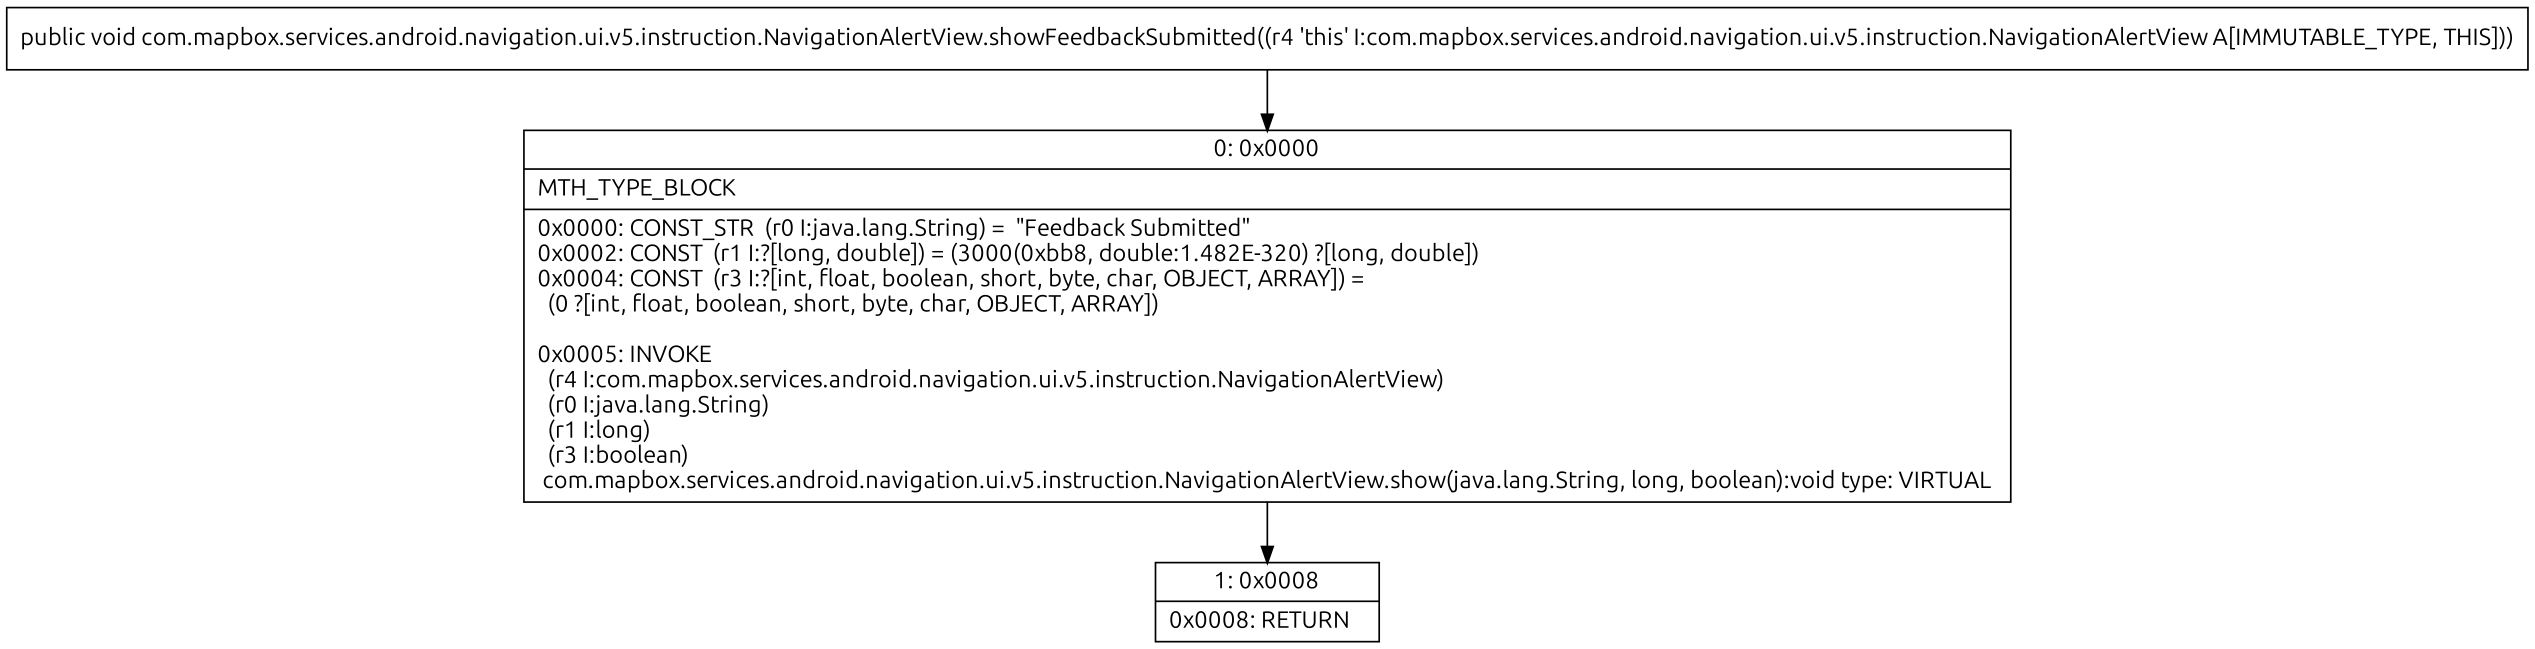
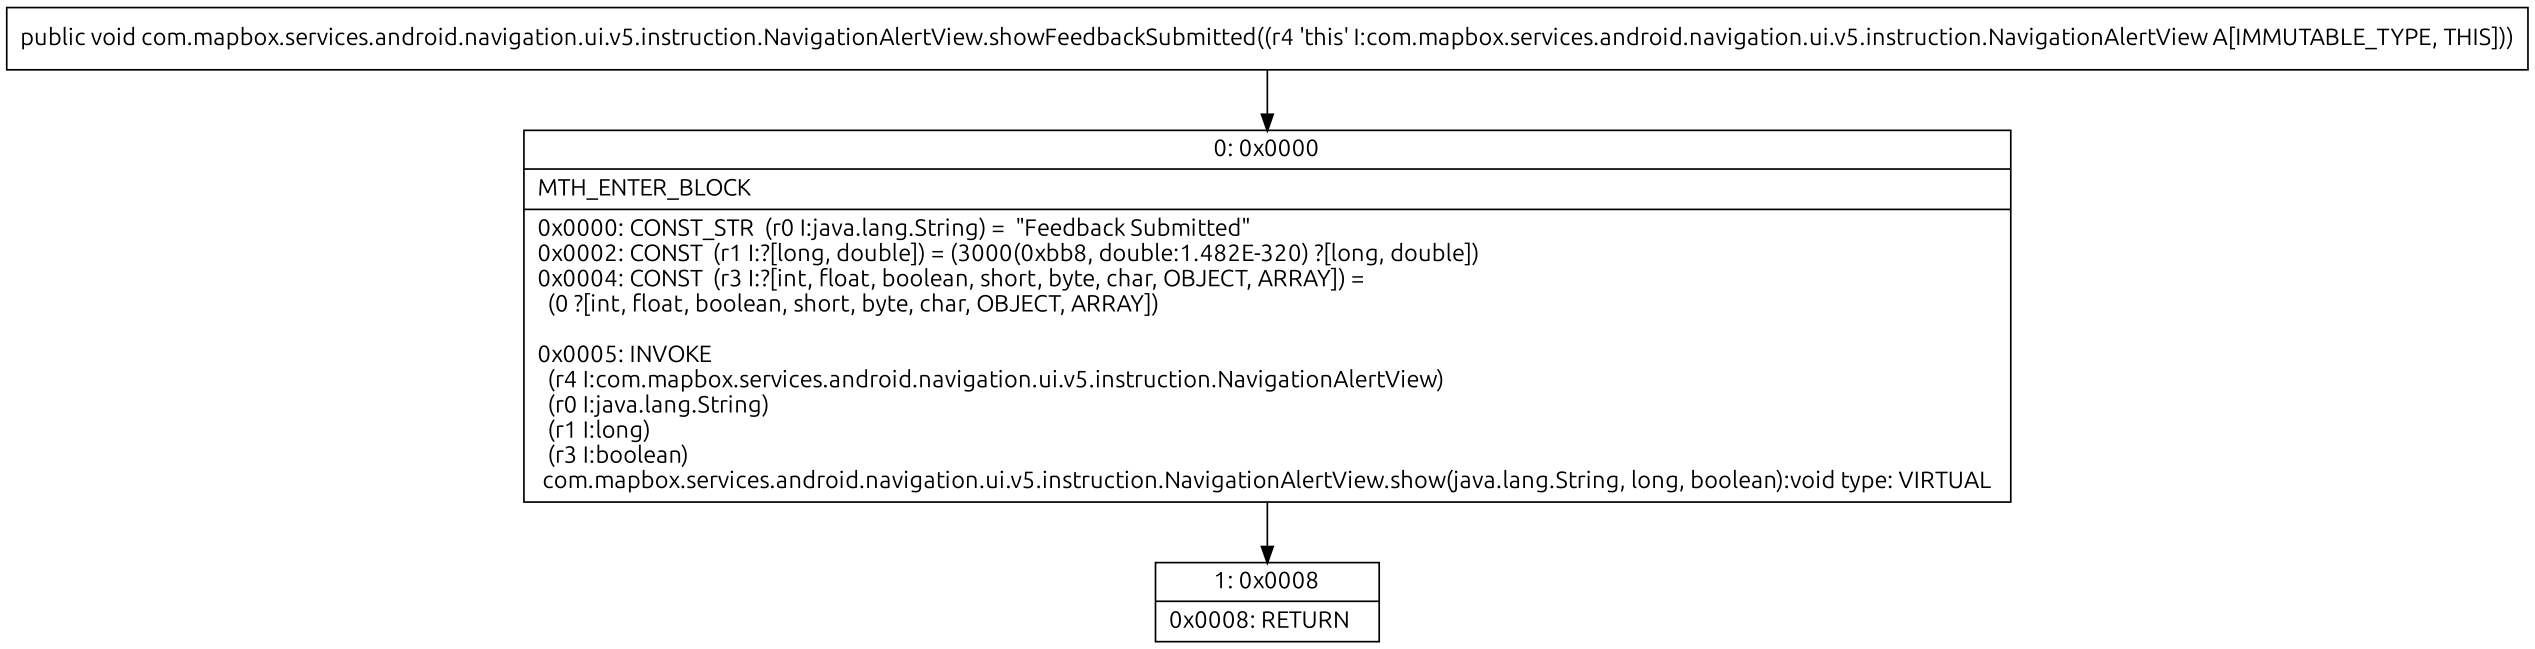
(637, 188) -> (644, 188)
